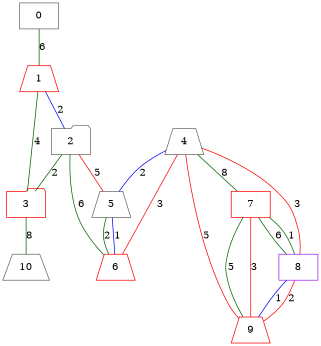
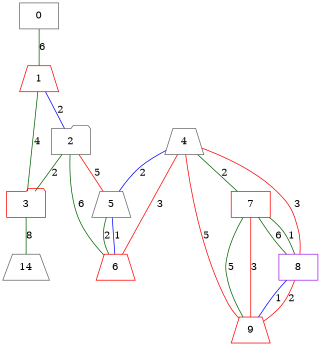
(225, 173) -> (225, 173)
(26, 267) -> (26, 267)
